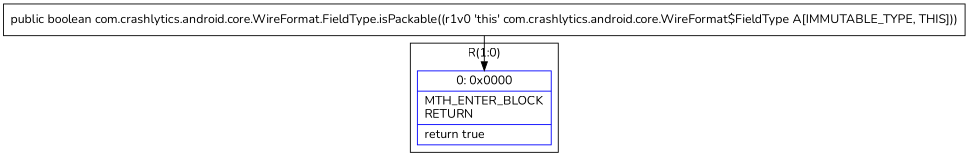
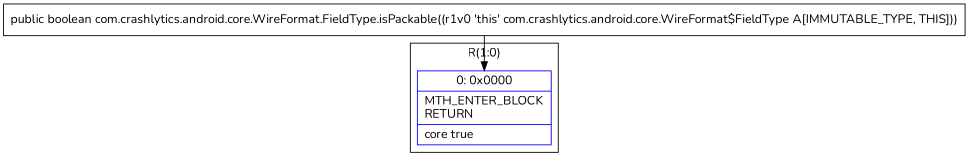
(455, 134) -> (449, 134)
